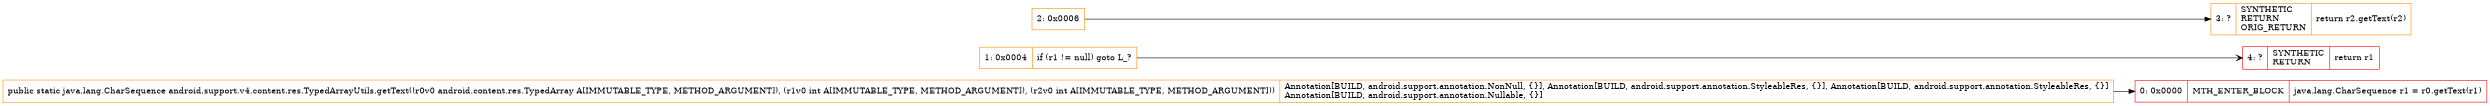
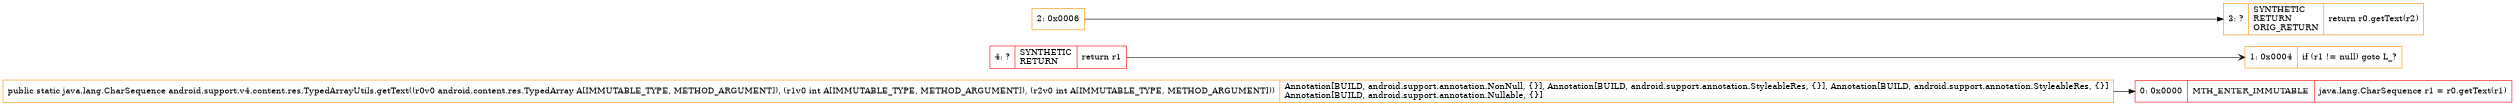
(2361, 19) -> (2374, 19)
(1687, 58) -> (1683, 57)
(2238, 91) -> (2251, 91)
